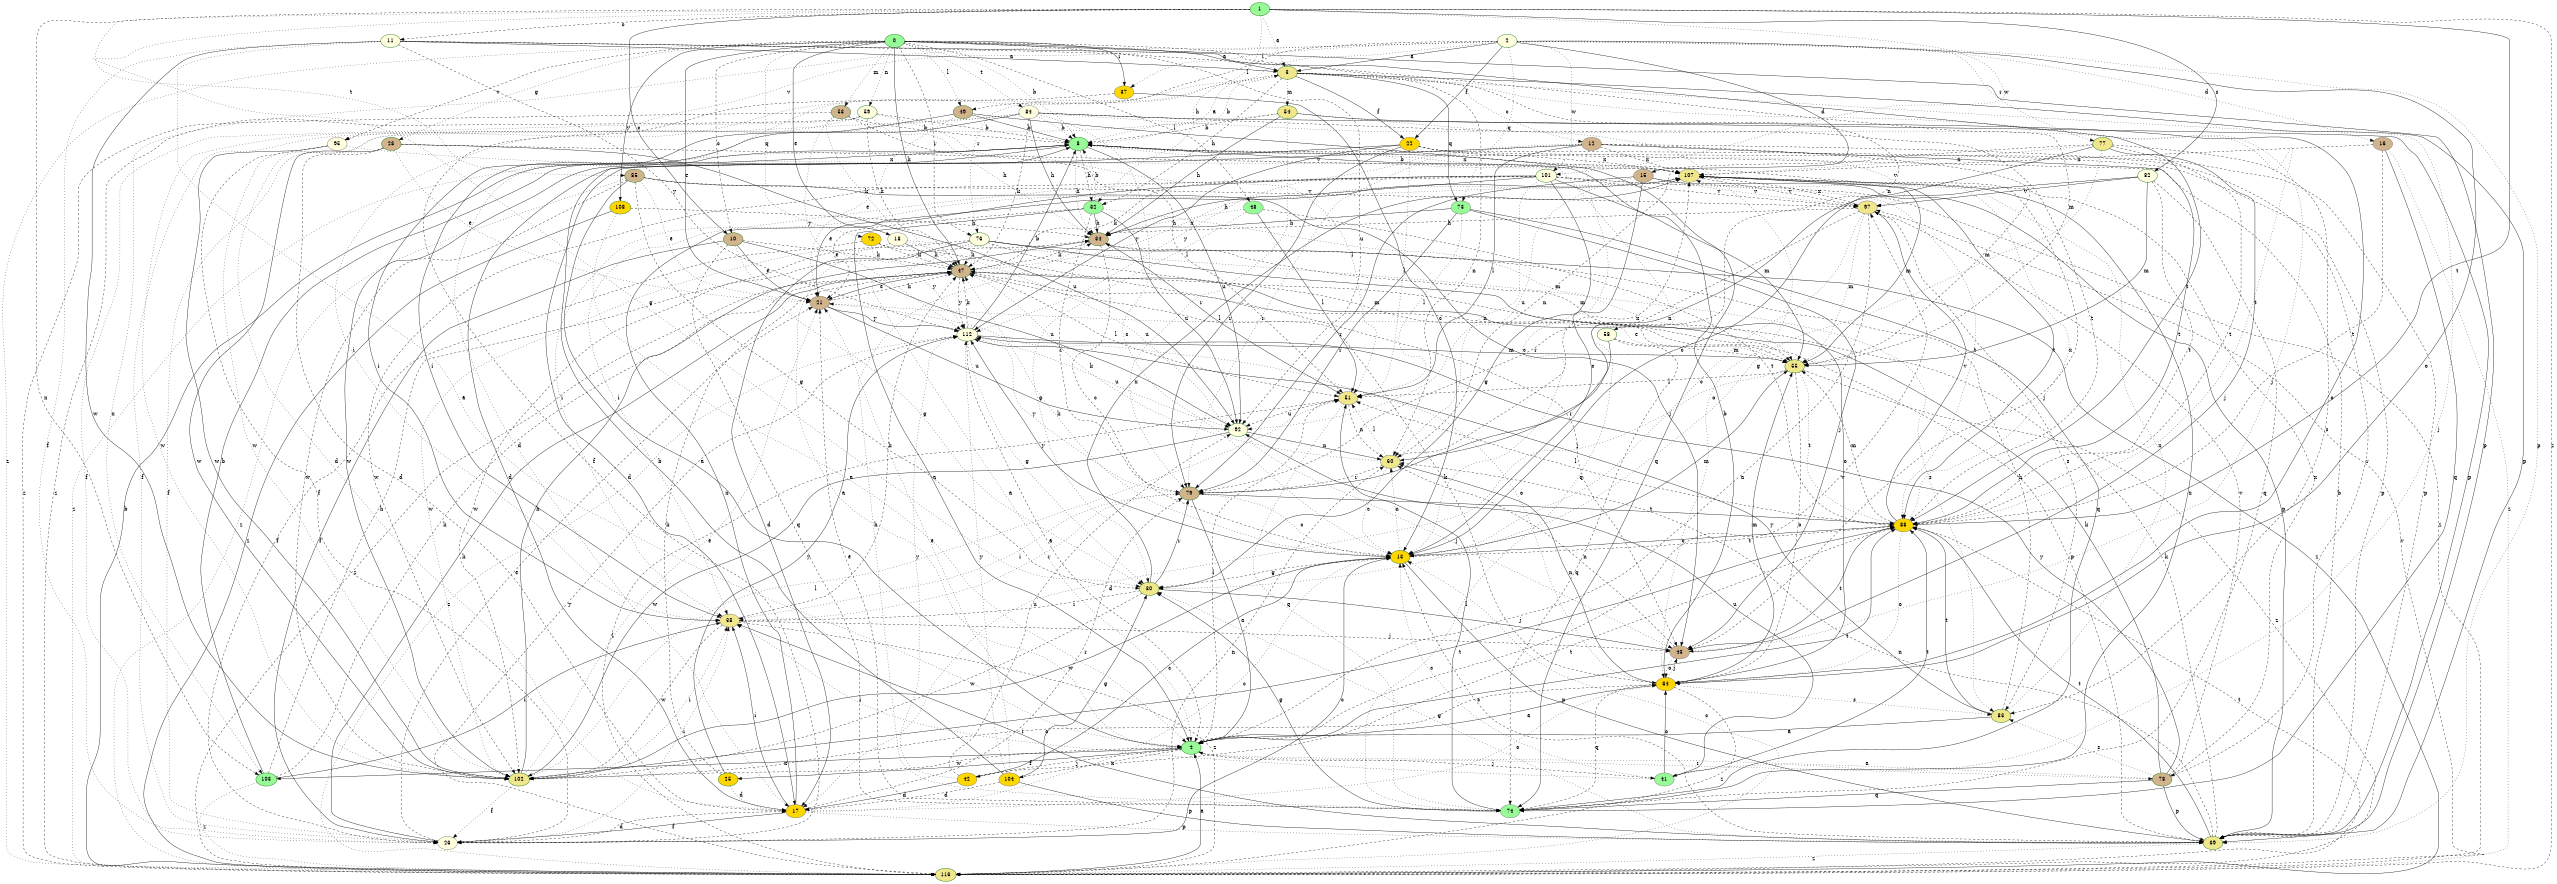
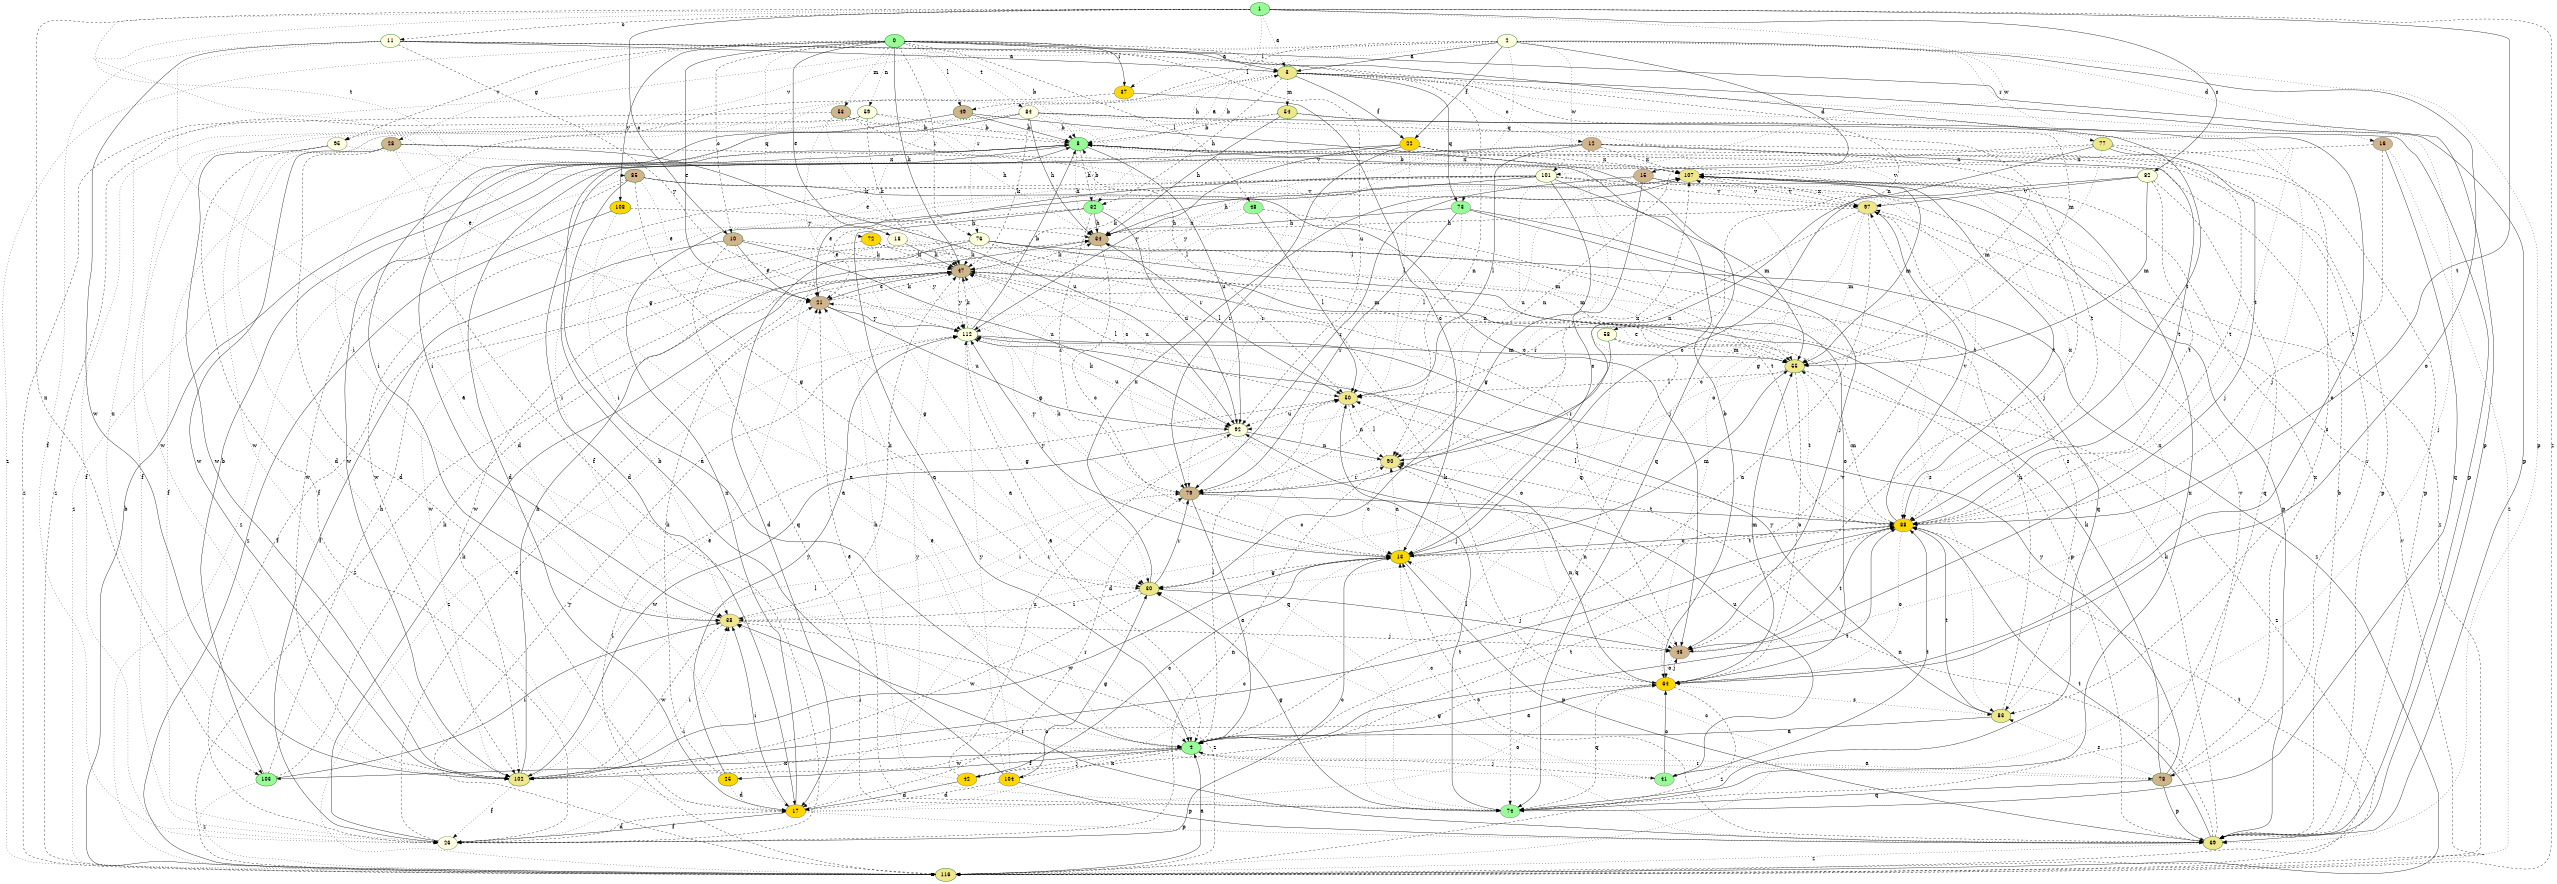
(1348, 398) -> (1348, 398)
(1390, 462) -> (1390, 462)
